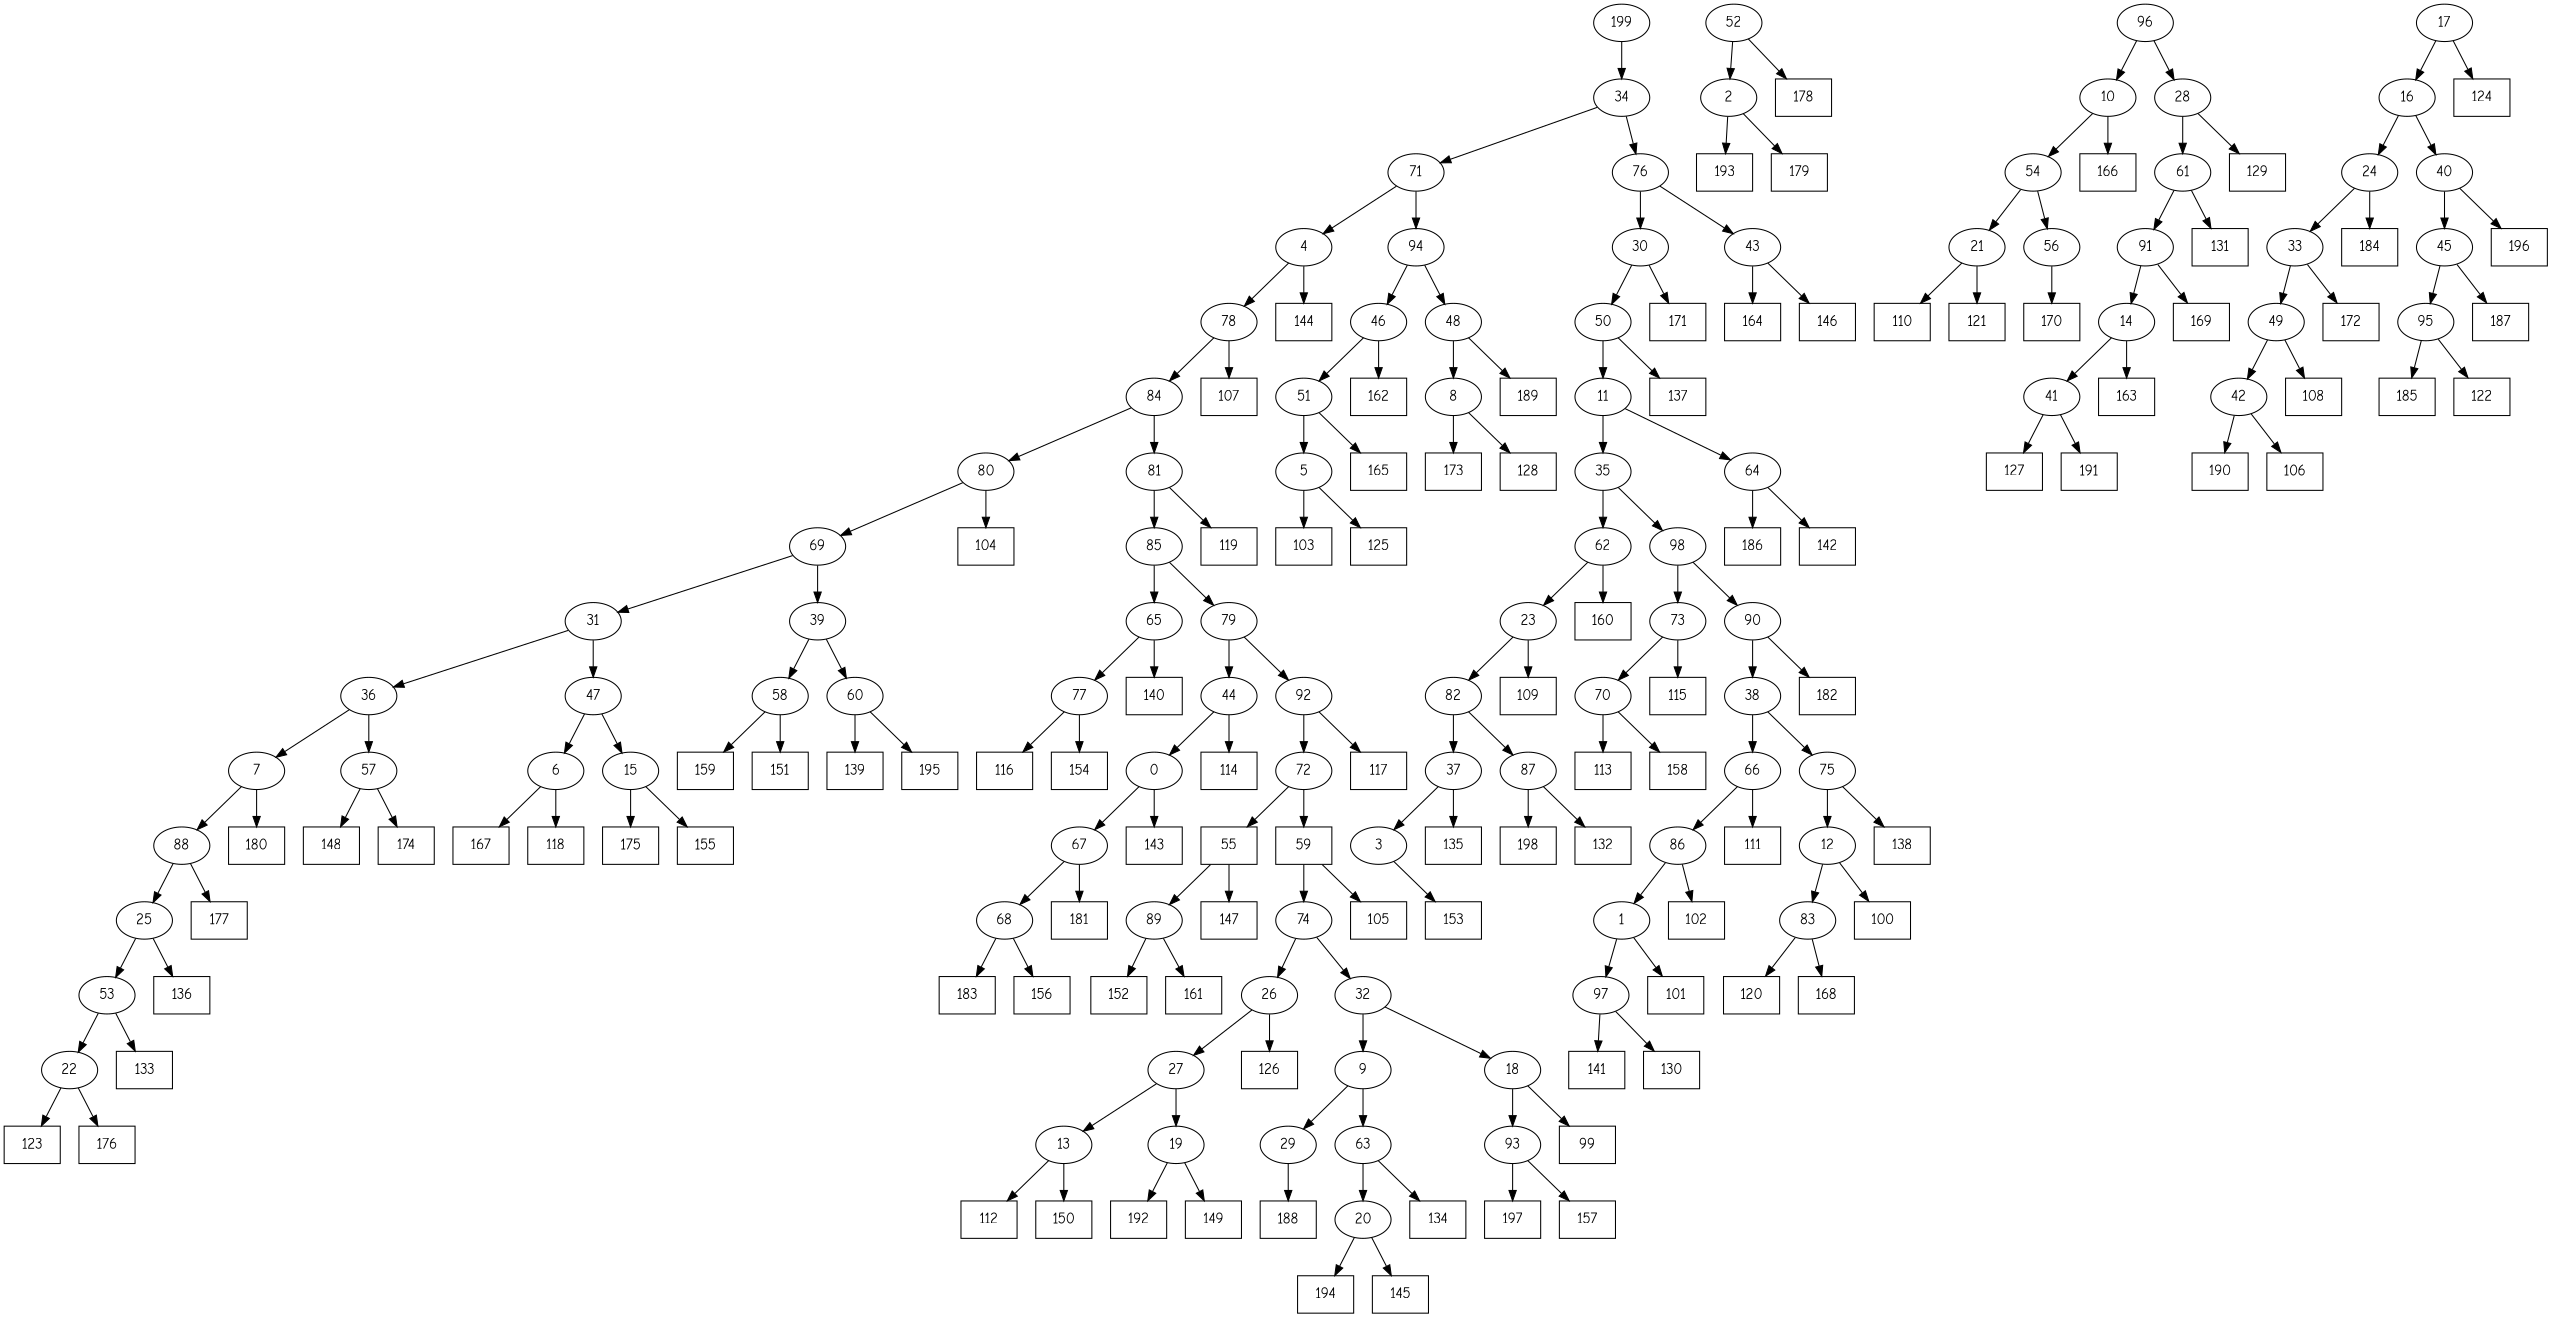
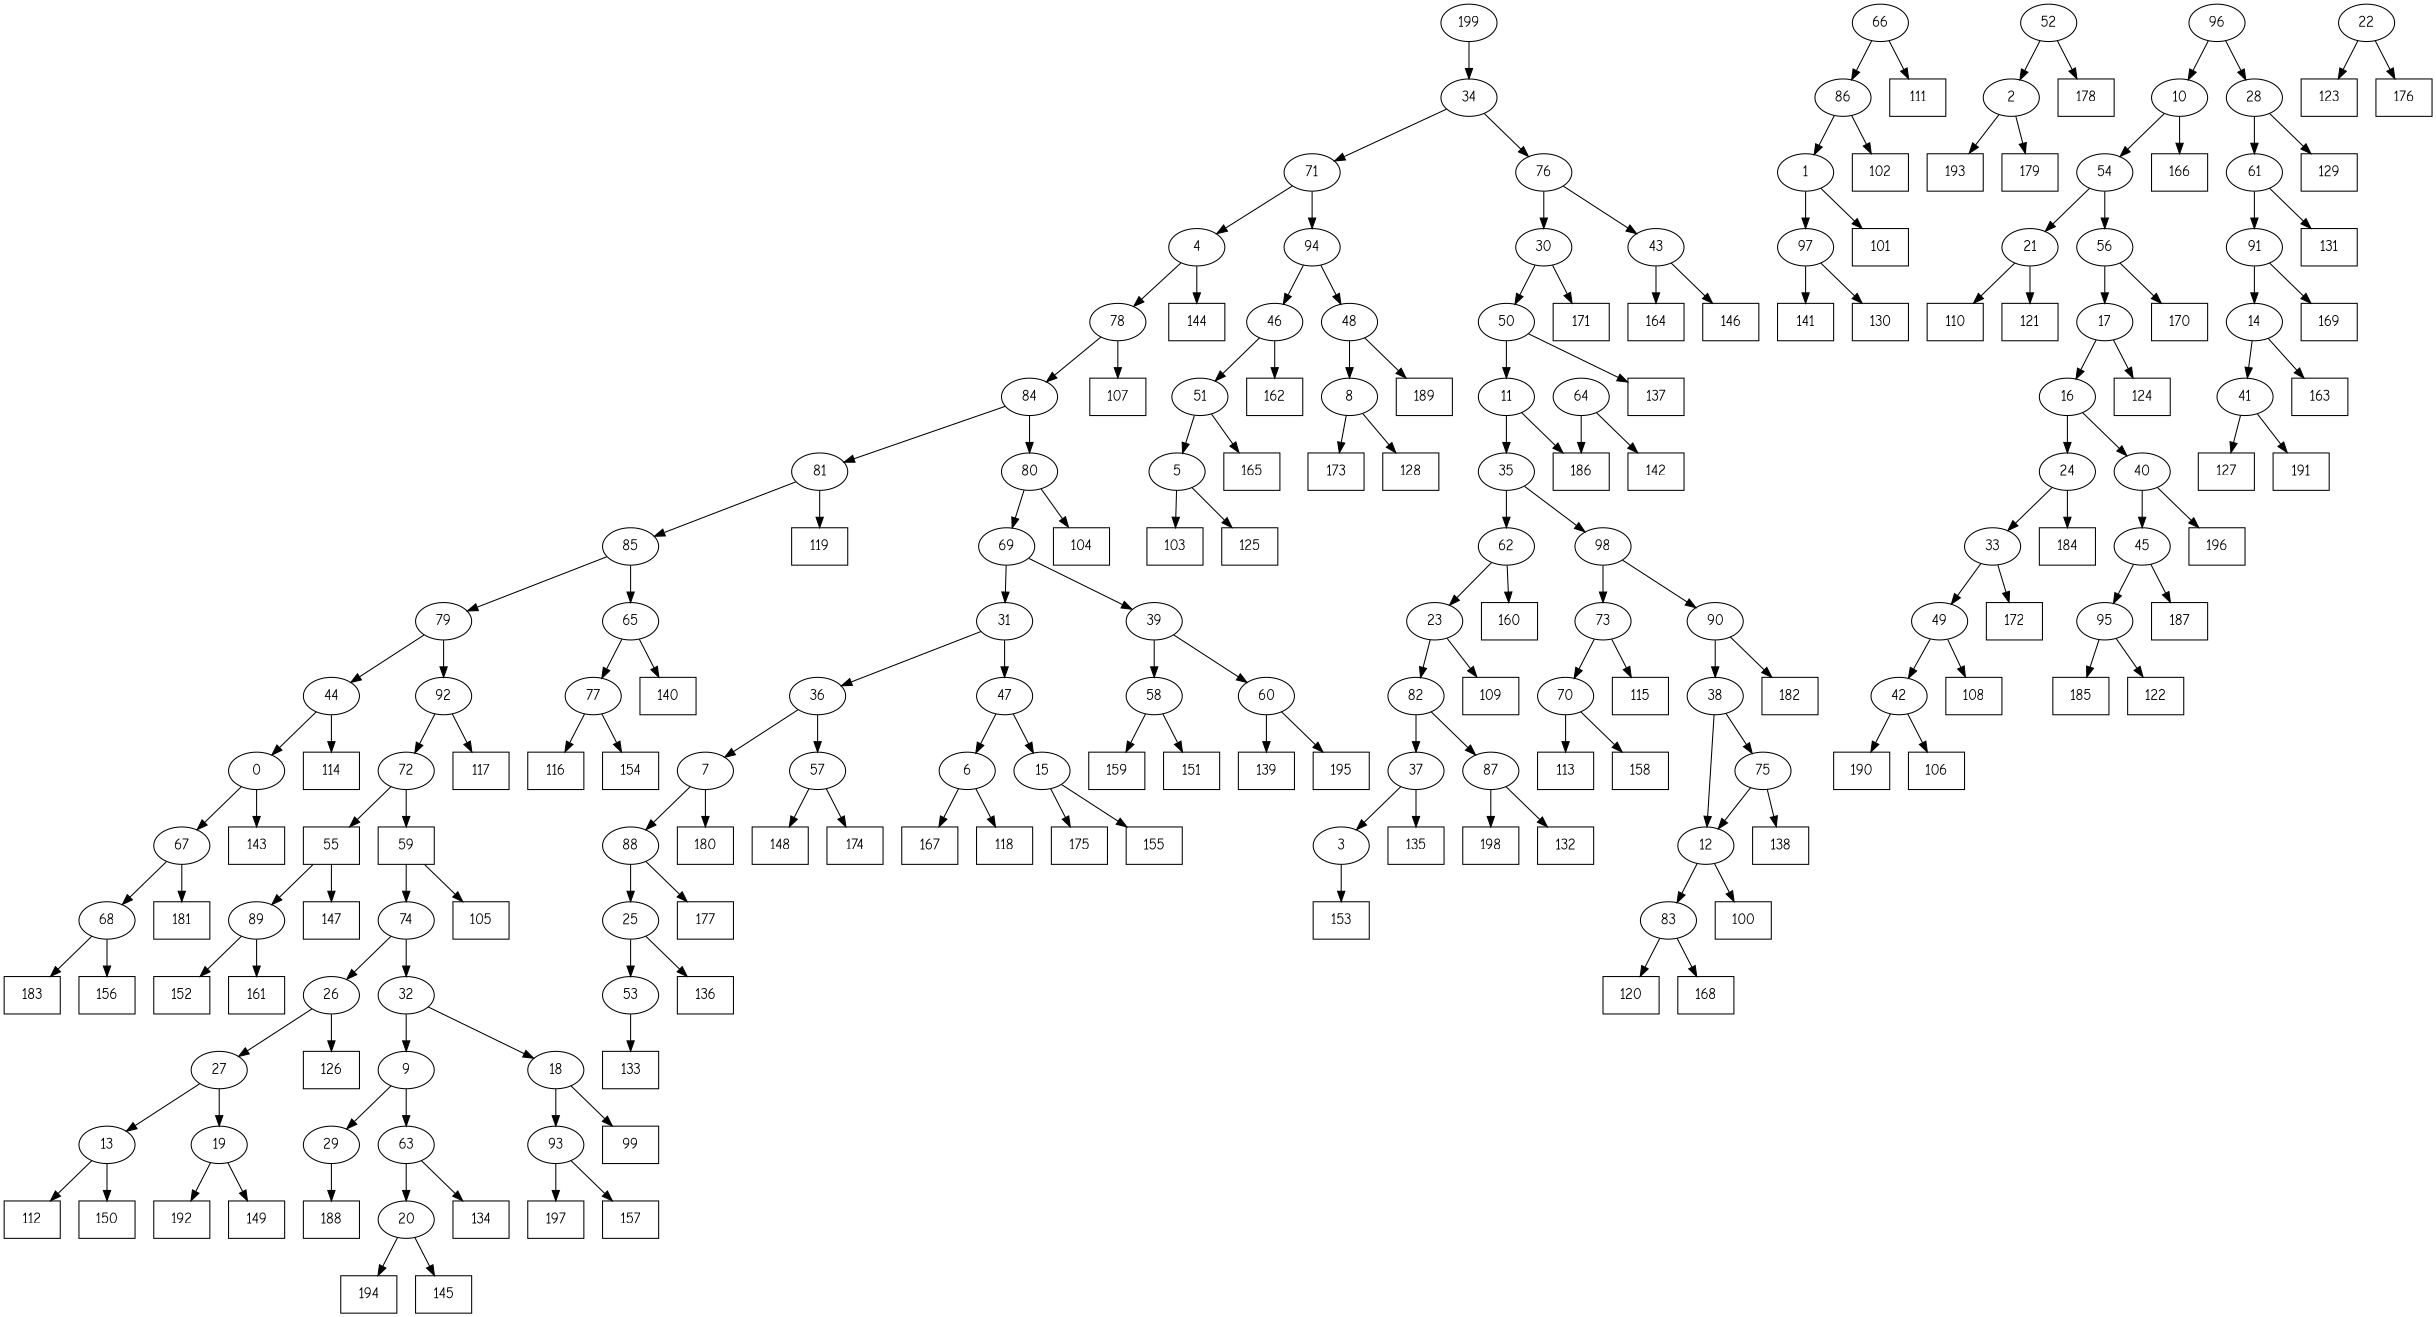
none -> (2105, 280)
(1673, 432) -> (1538, 429)
(1753, 728) -> (1711, 766)
(91, 1028) -> none
